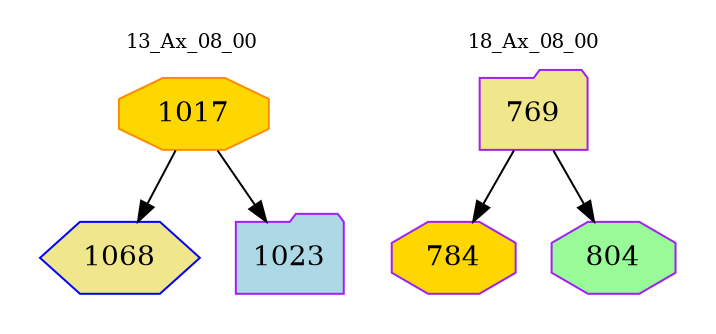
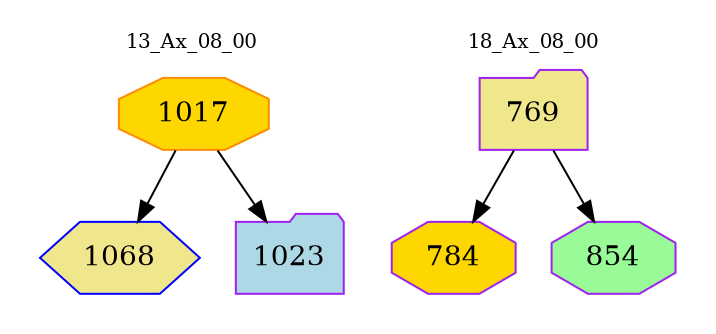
(614, 258) -> (614, 258)
